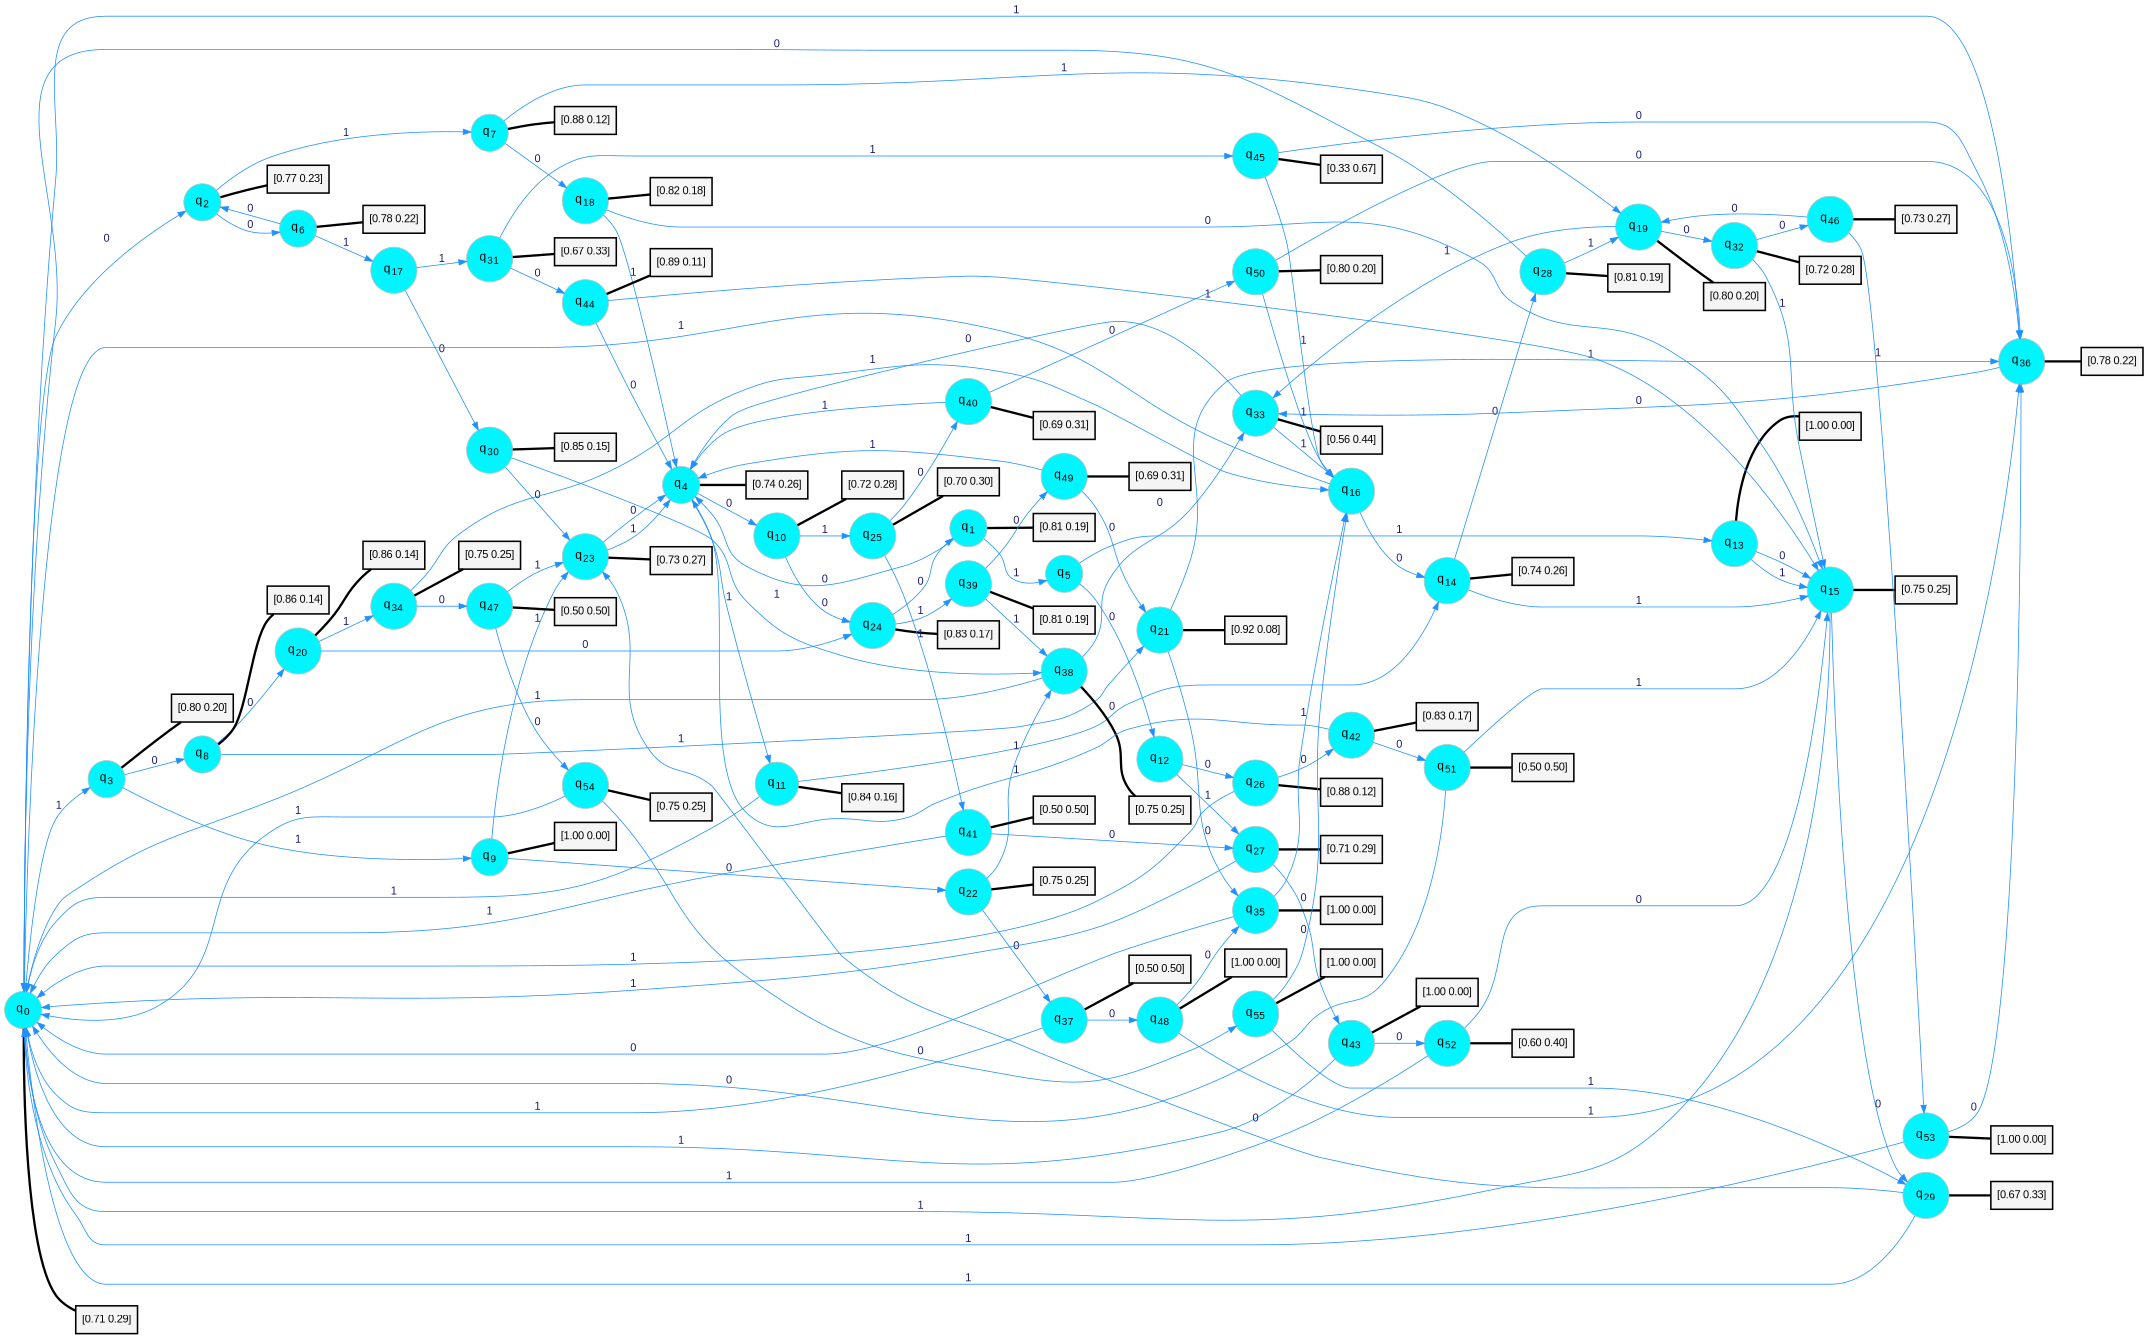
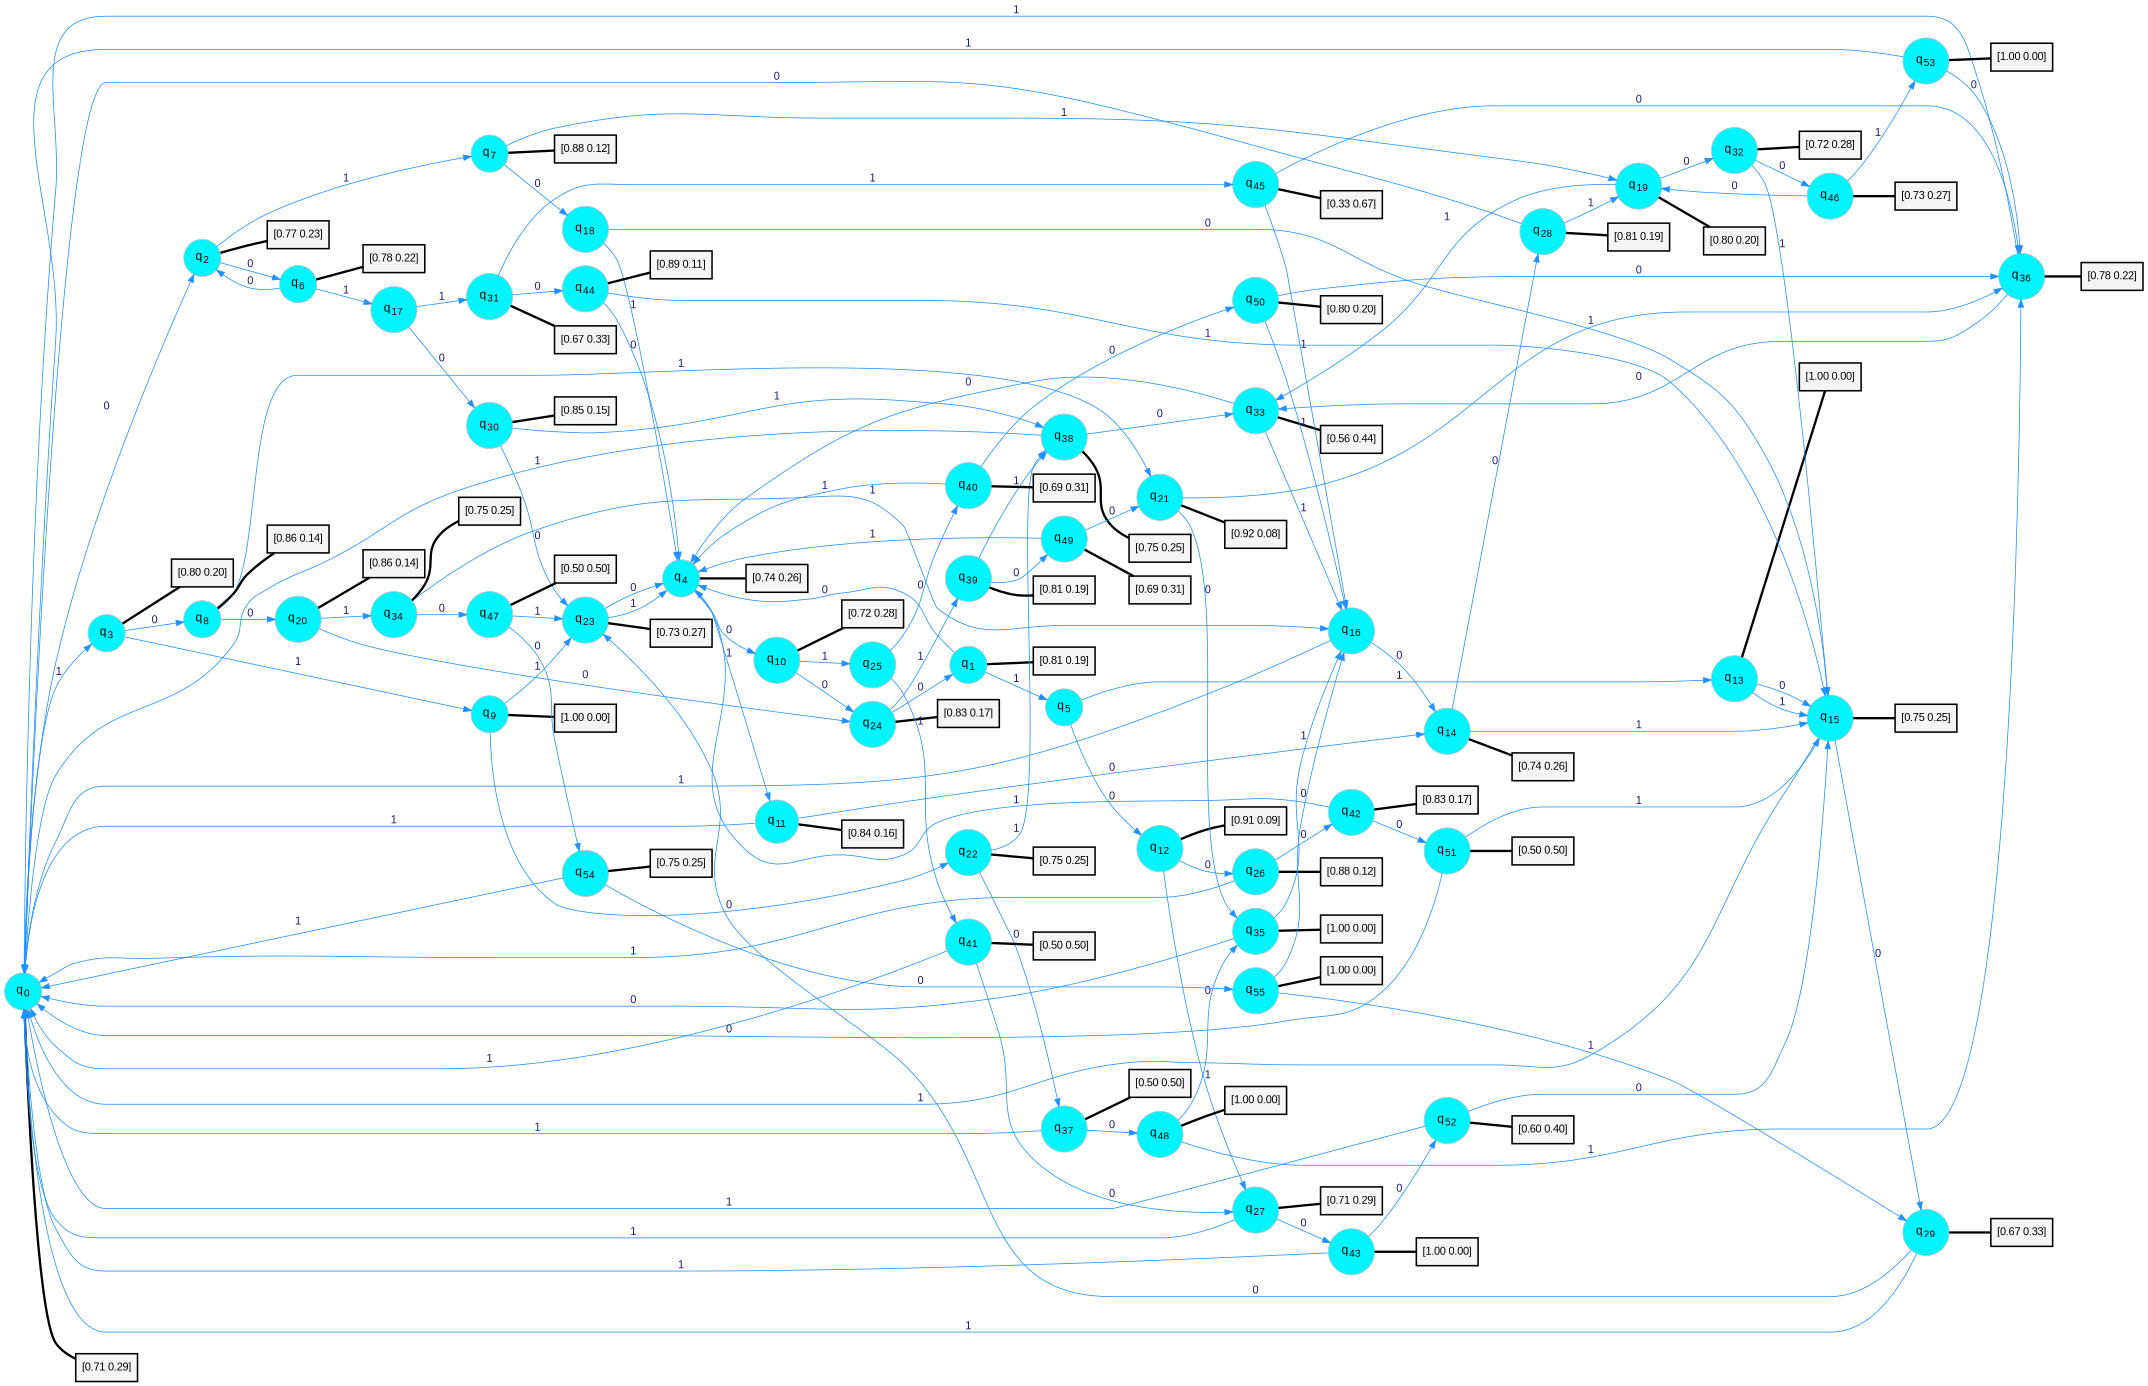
(681, 192) -> none
(968, 482) -> none
none -> (1256, 821)
